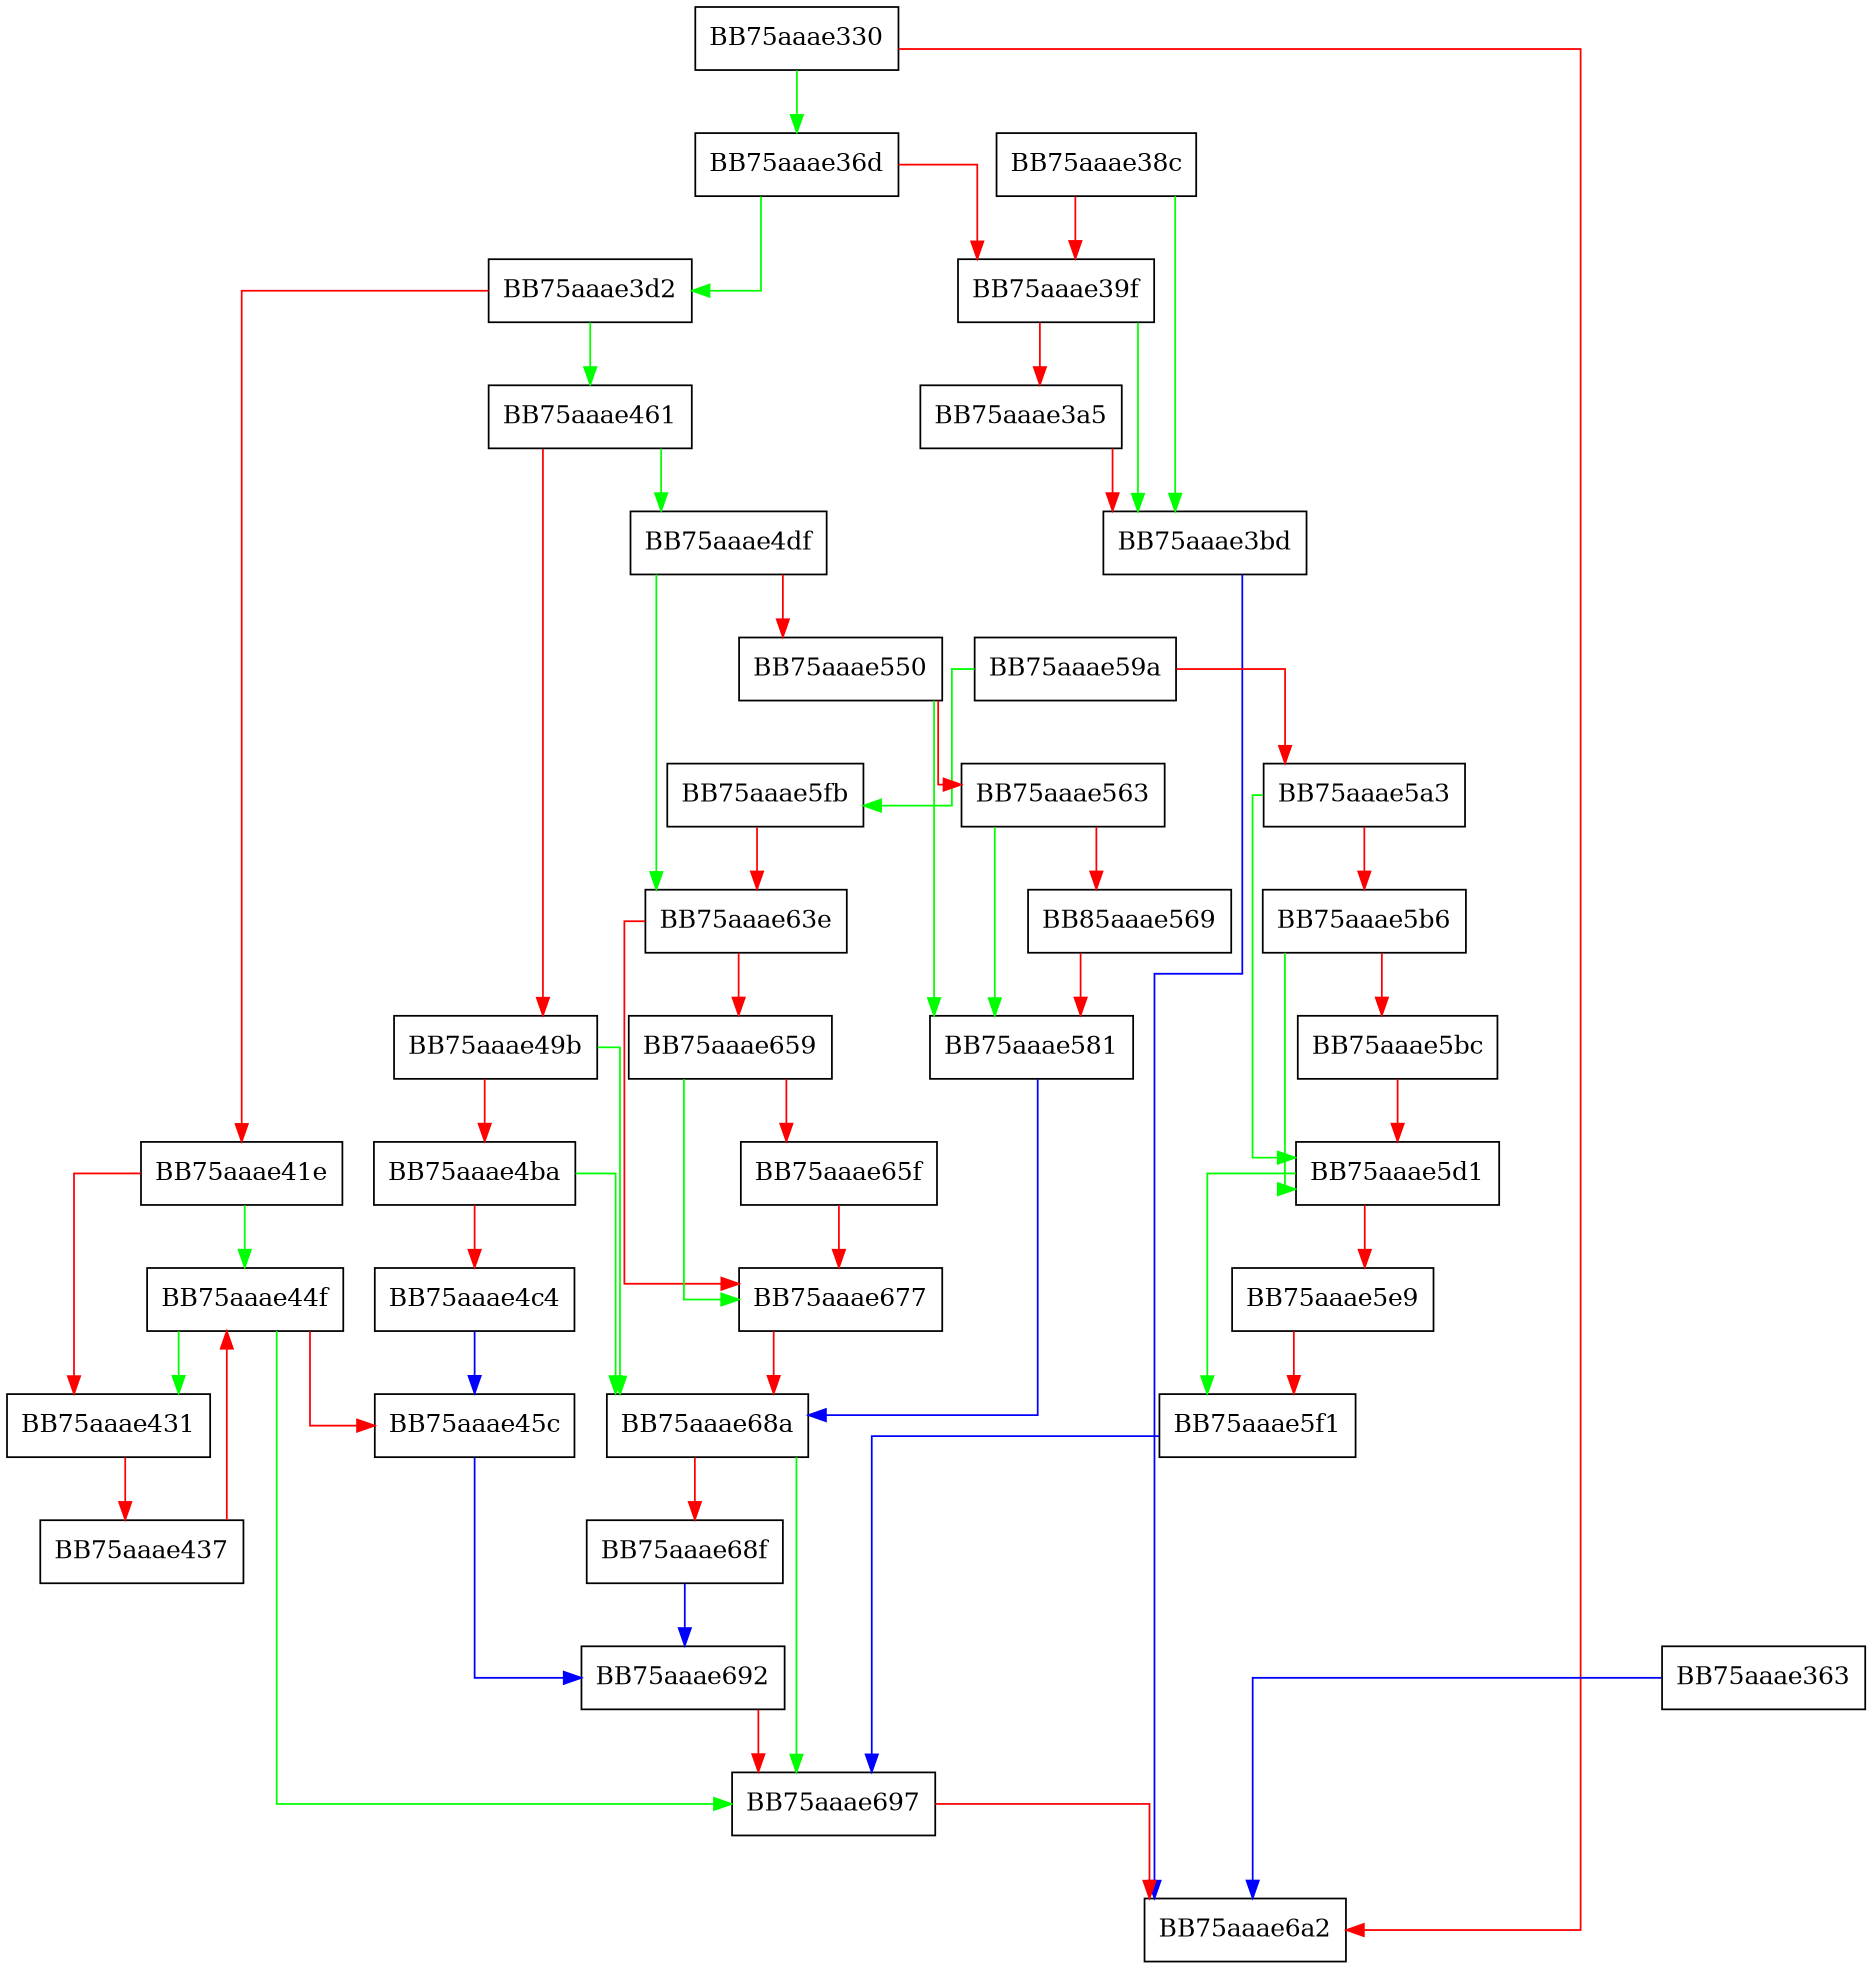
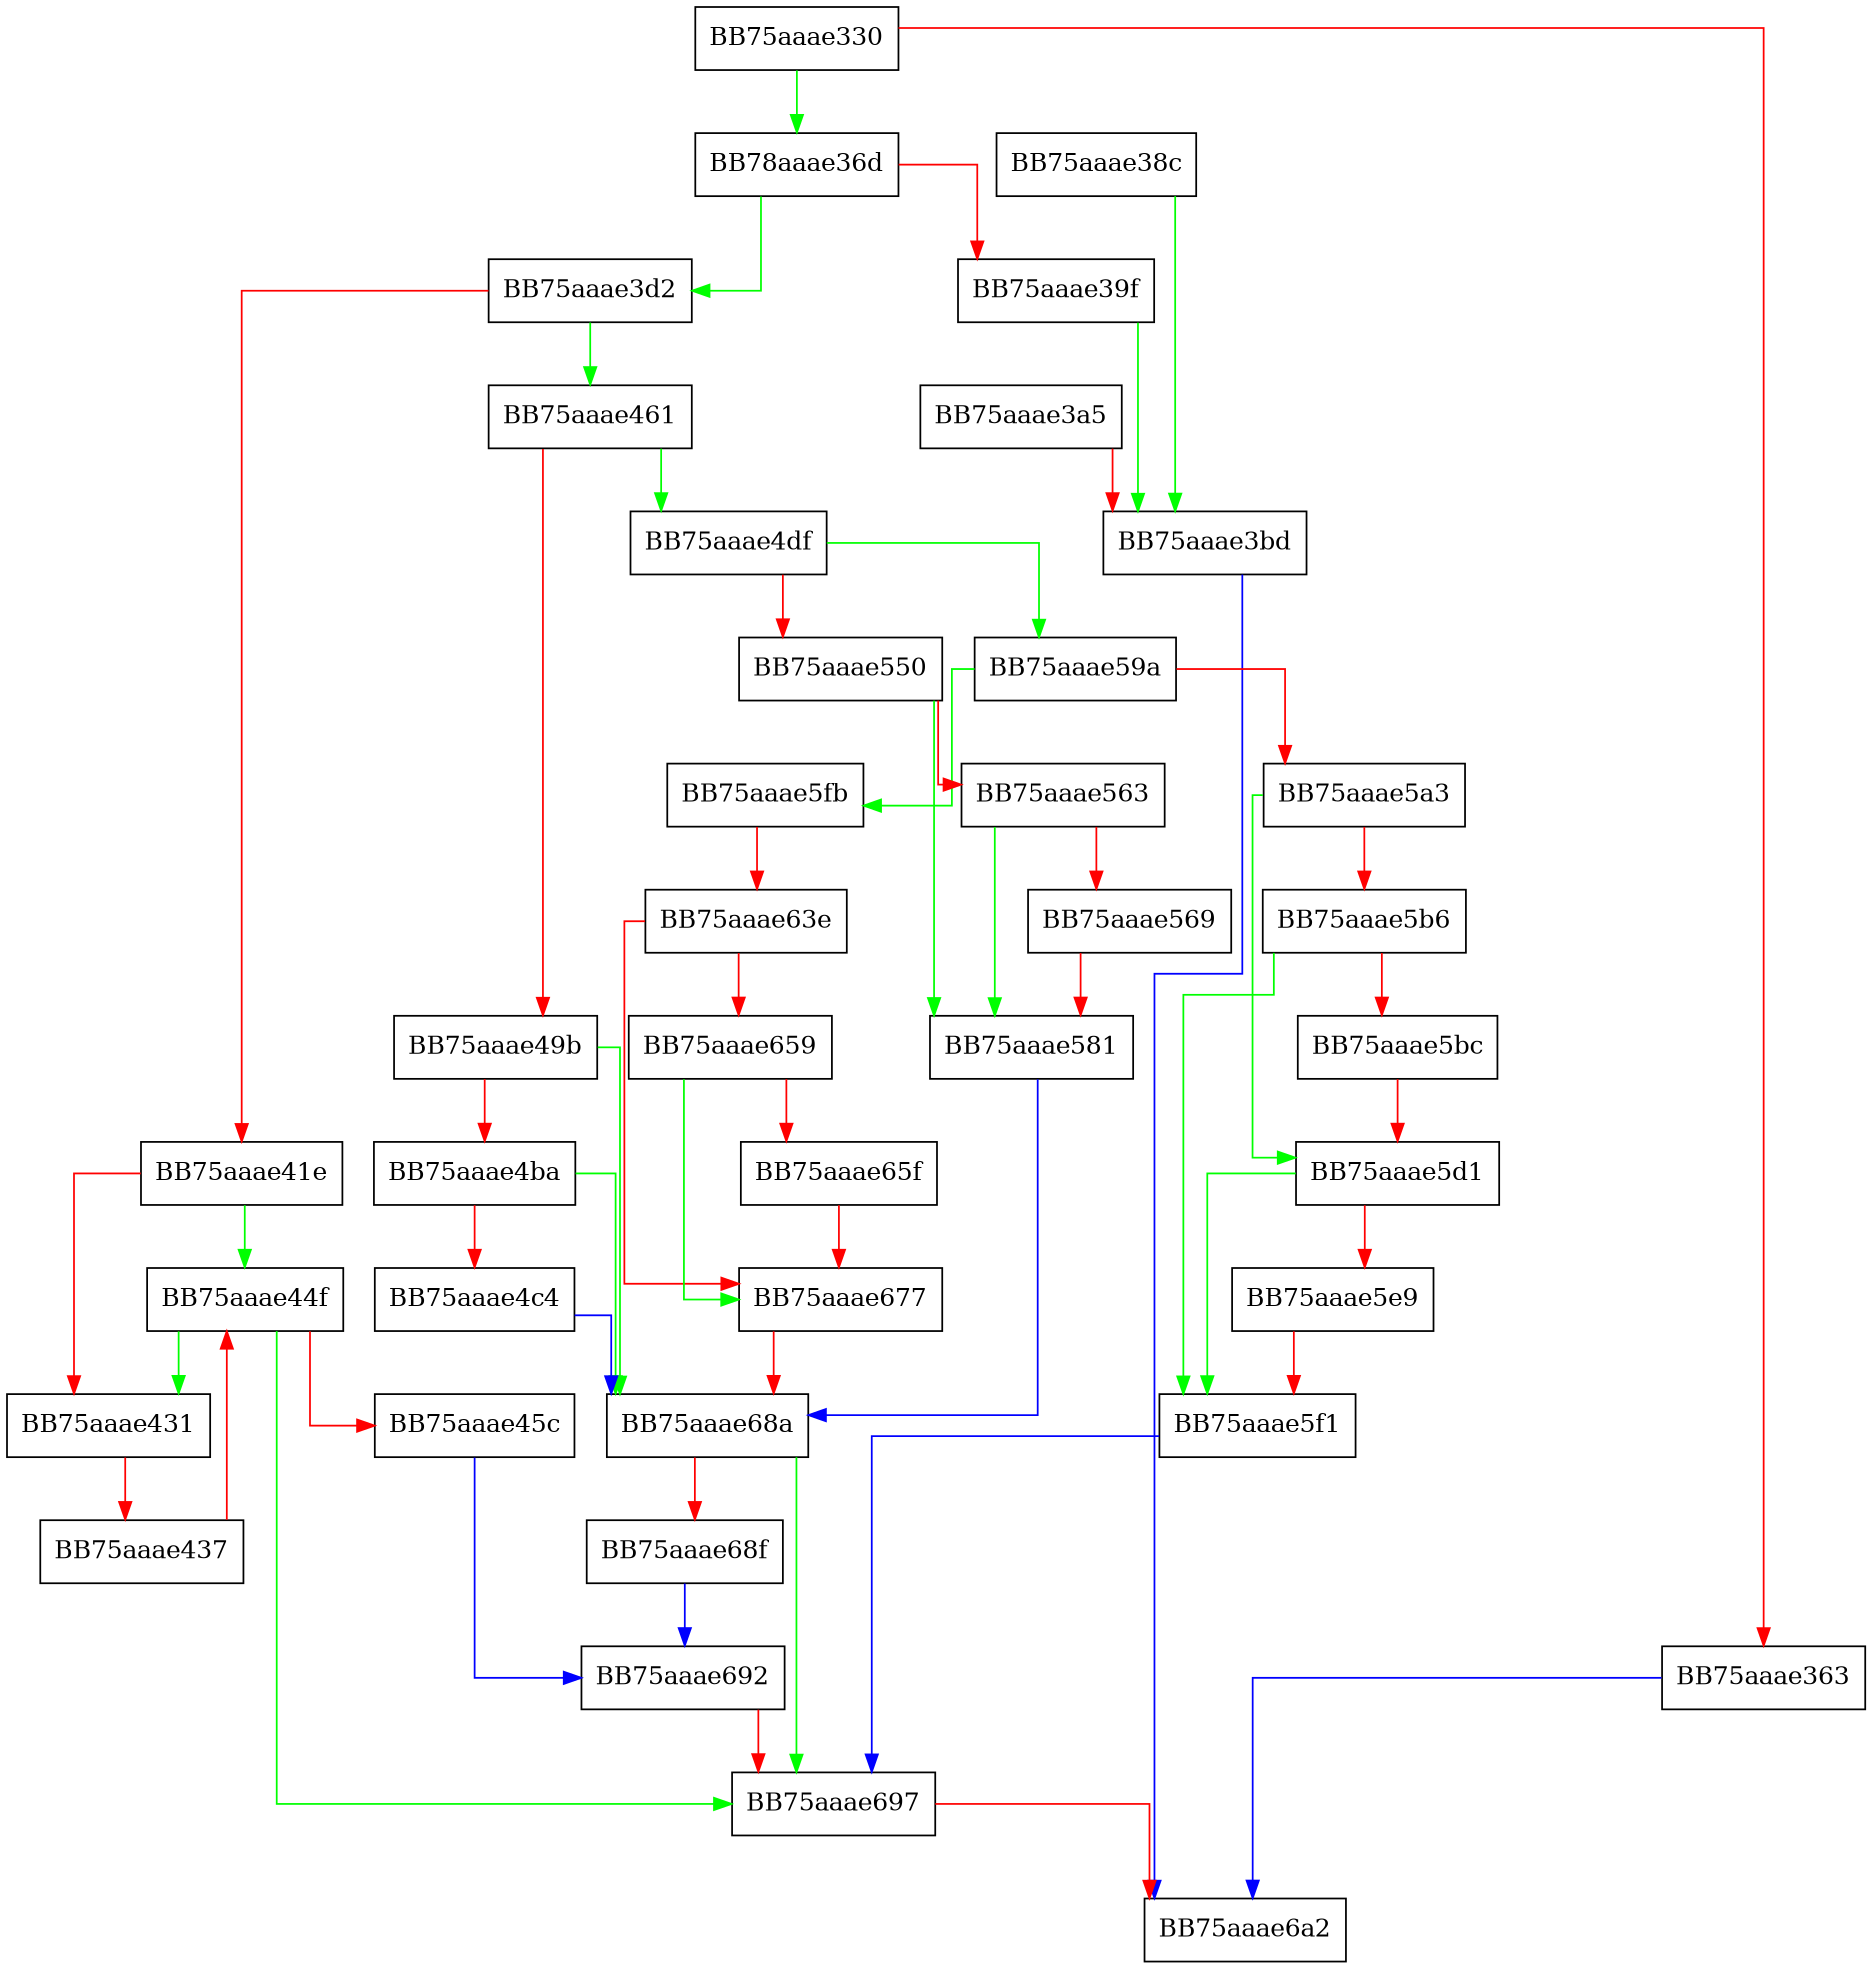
(797, 165) -> (797, 165)
(1075, 219) -> none
(1040, 345) -> none
(656, 723) -> (971, 543)
(1581, 757) -> (1764, 395)
(1130, 921) -> (1130, 921)
(1285, 1072) -> (1183, 1119)
(475, 1354) -> (604, 1315)
